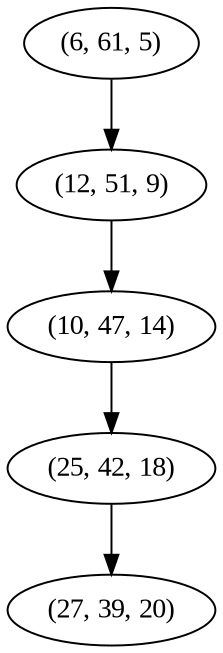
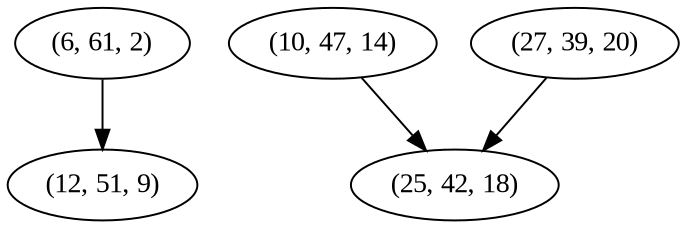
(111, 43) -> (103, 43)
(111, 246) -> none
(111, 530) -> (521, 107)
